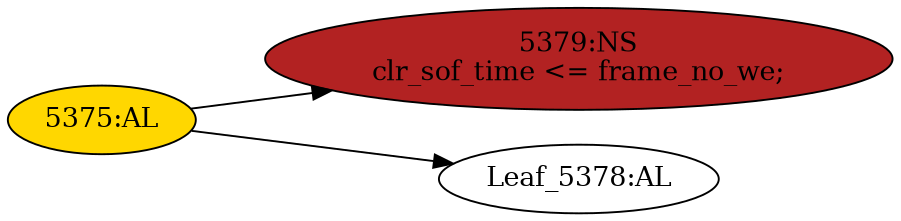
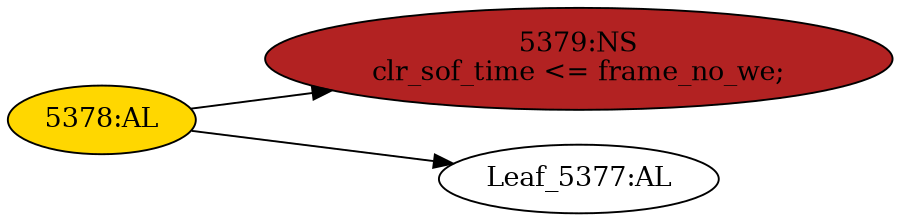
(102, 120) -> (102, 120)
(579, 179) -> (579, 179)
